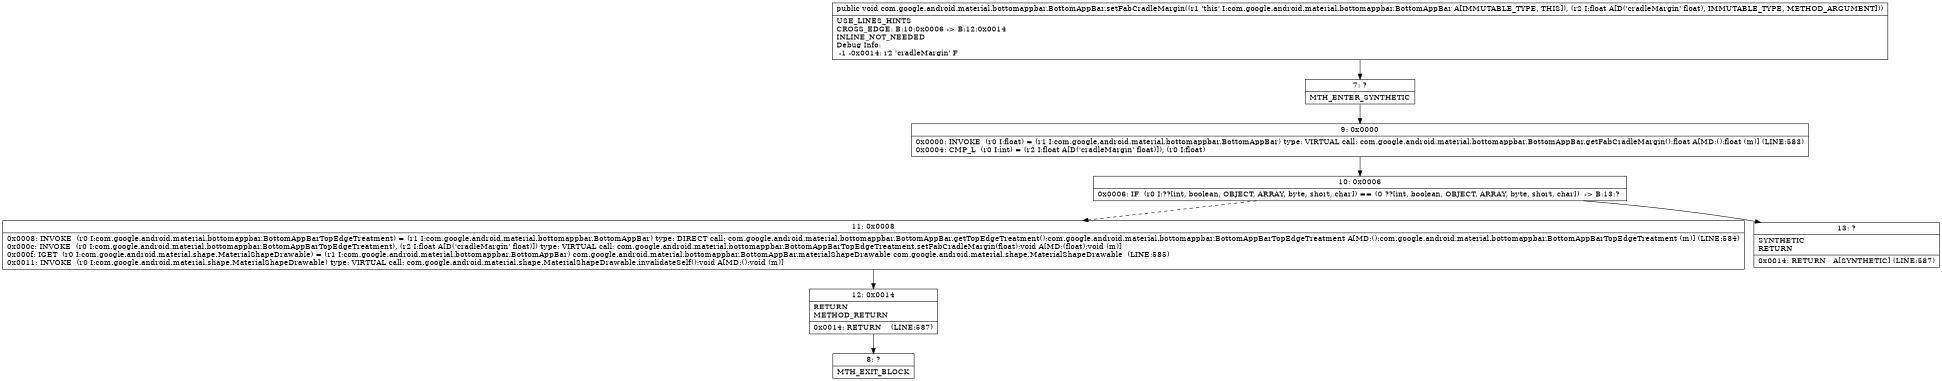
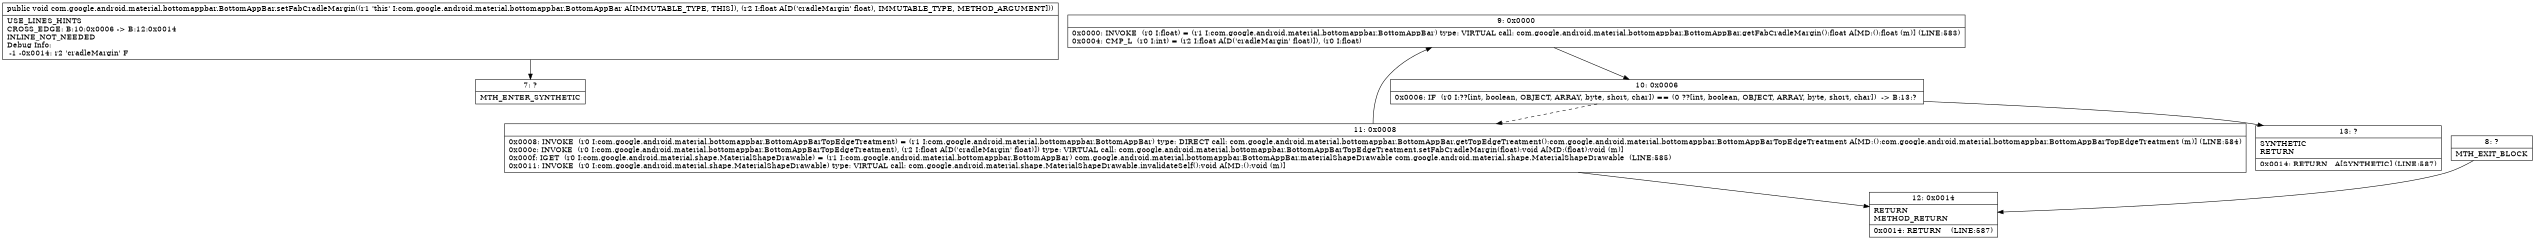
(1360, 111) -> (1387, 78)
(873, 341) -> (2241, 200)
